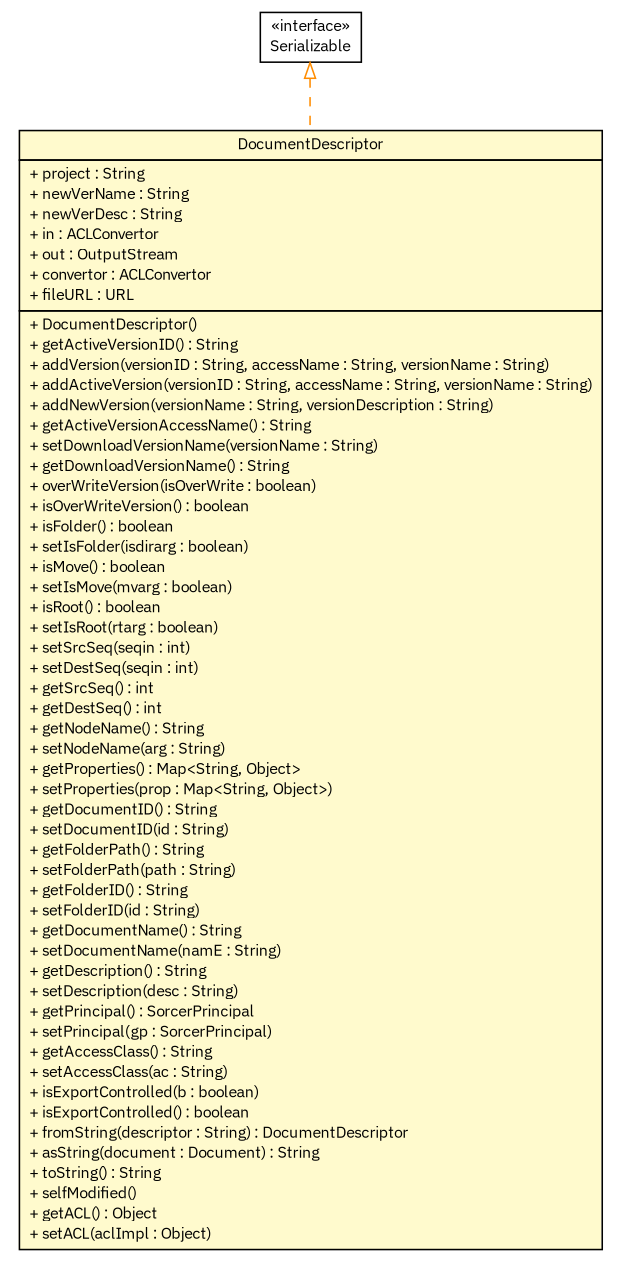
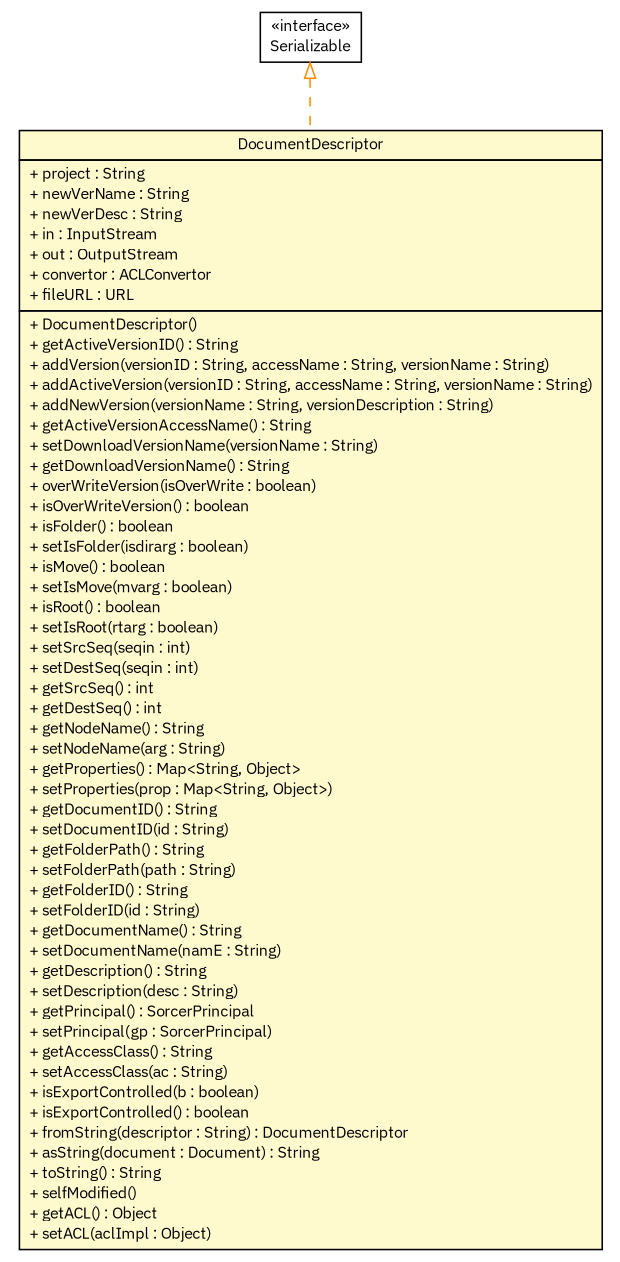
(94, 235) -> (94, 235)
